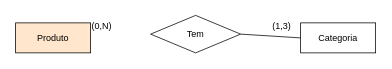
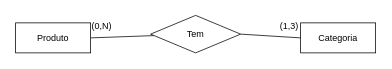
(282, 27) -> (289, 27)
none -> (122, 37)
(53, 38) -> (53, 38)
